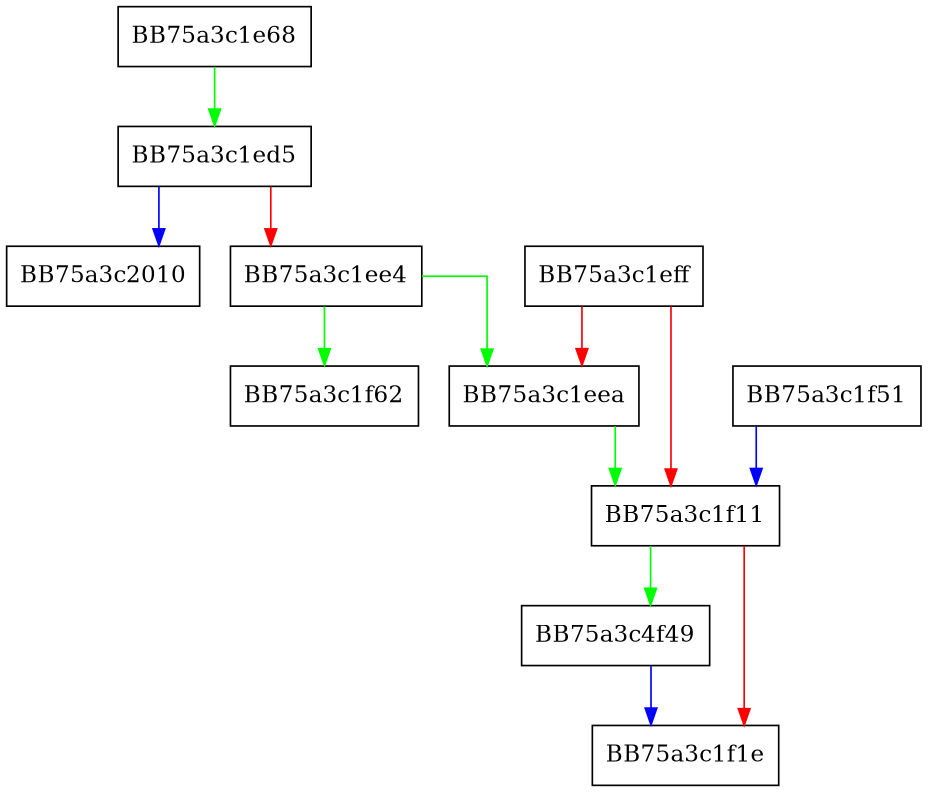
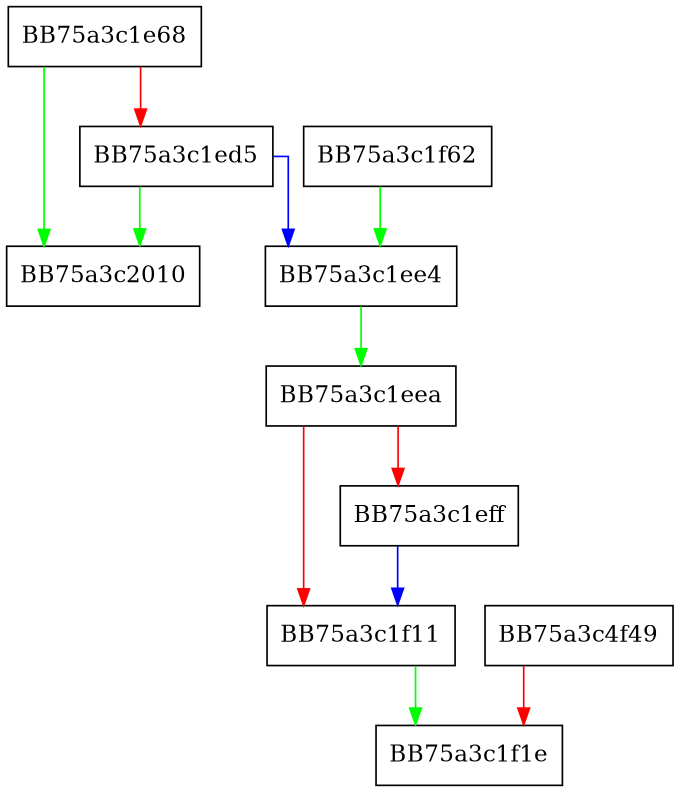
(215, 88) -> (141, 88)
none -> (44, 148)
(159, 208) -> (140, 208)
(271, 208) -> (288, 185)
(324, 328) -> (380, 208)
(582, 328) -> (398, 447)
(671, 388) -> (398, 567)
(827, 396) -> none
(615, 447) -> (304, 508)
(651, 567) -> none
(744, 627) -> (416, 687)
(651, 687) -> (524, 687)
